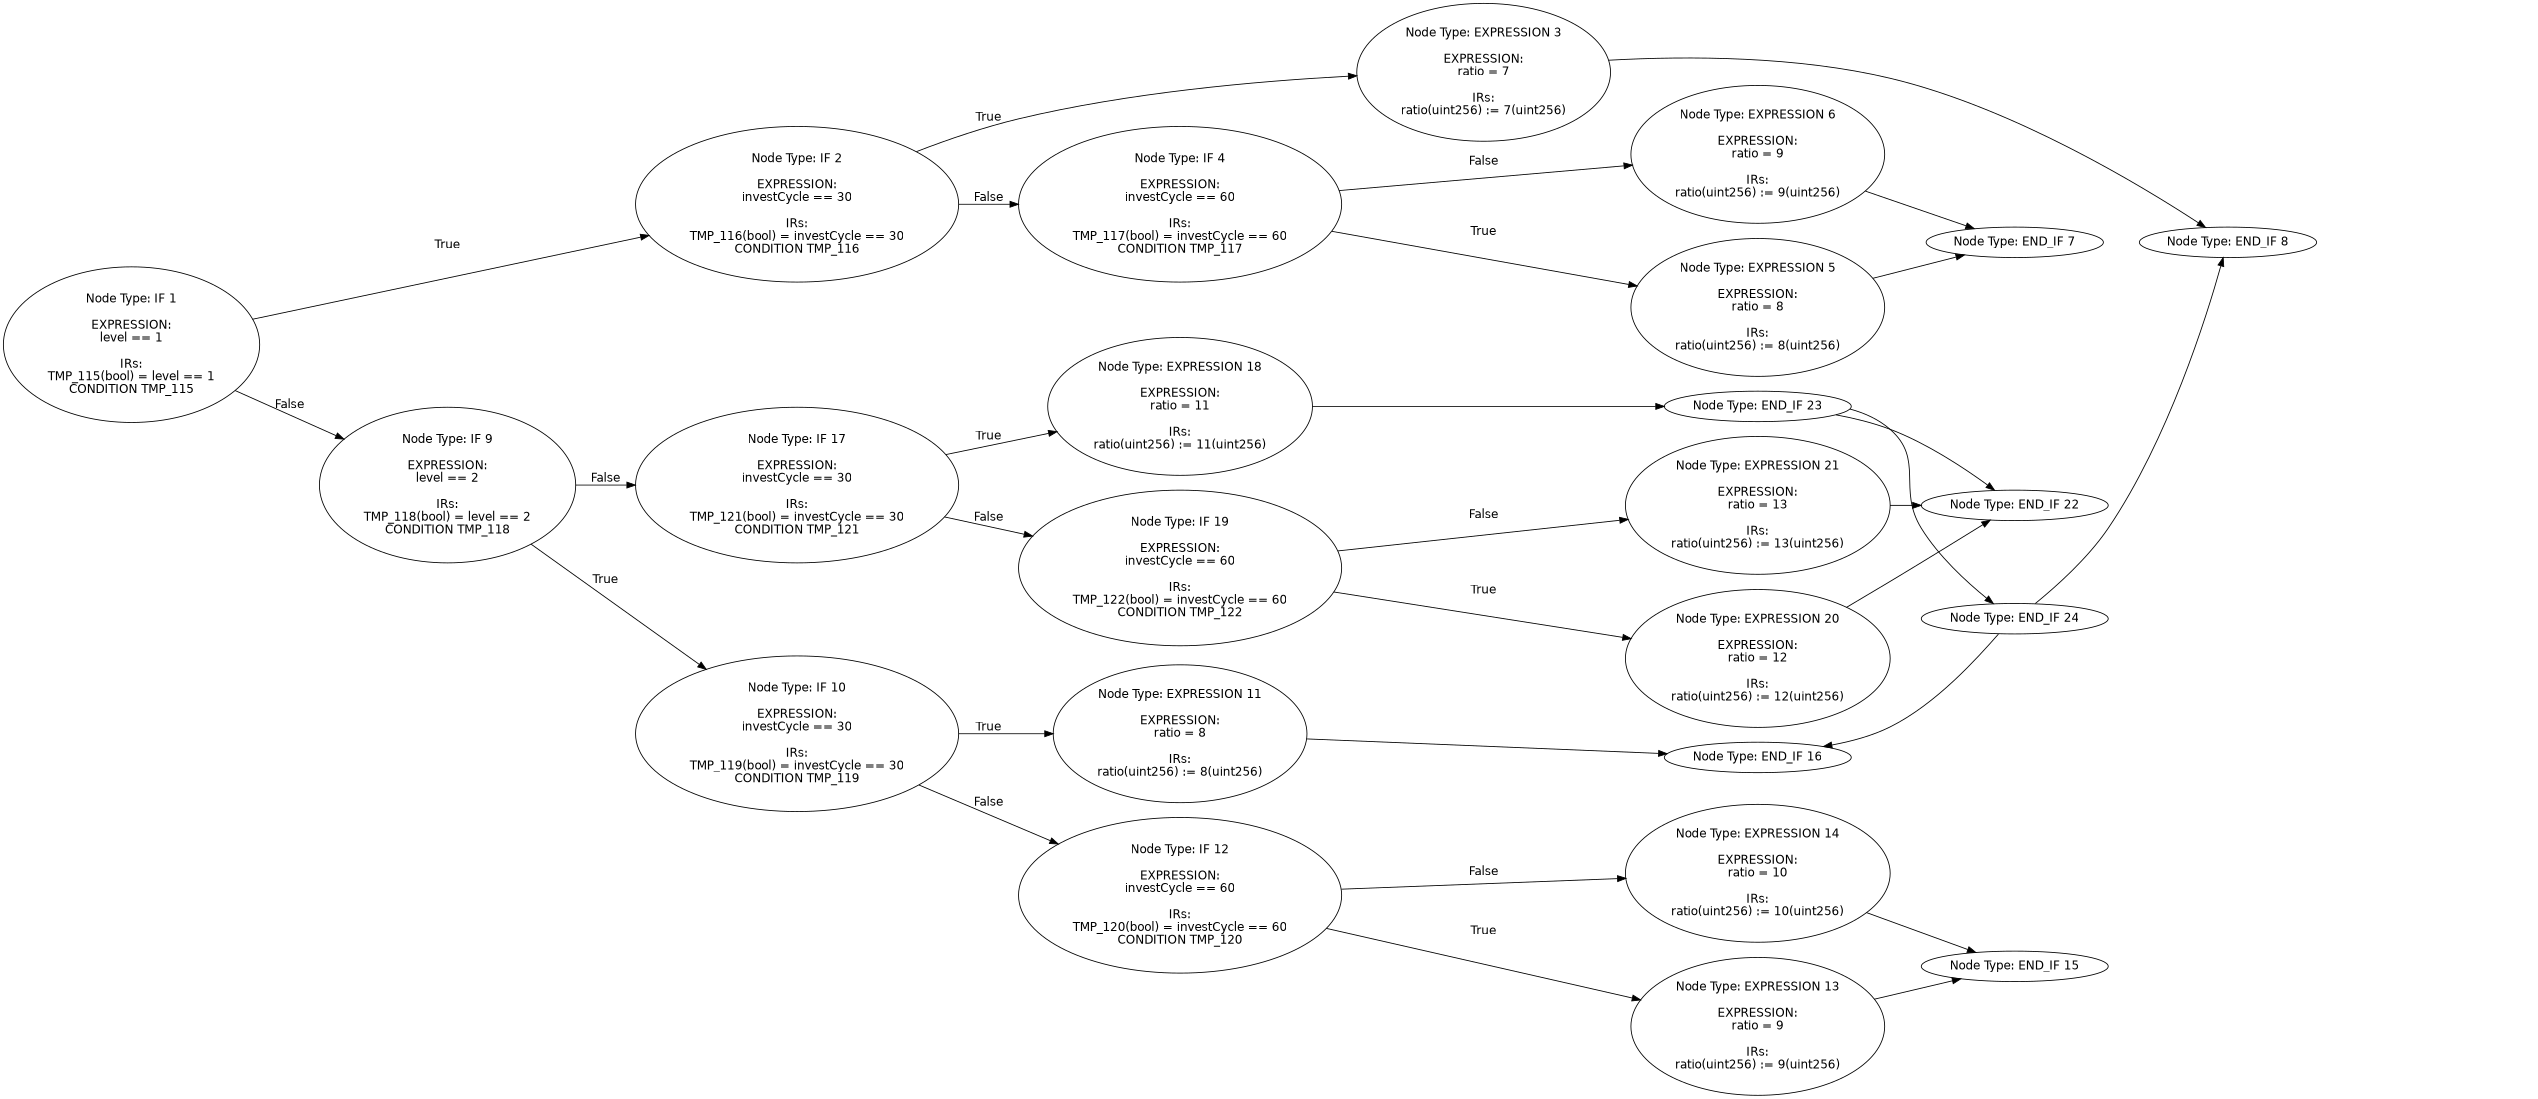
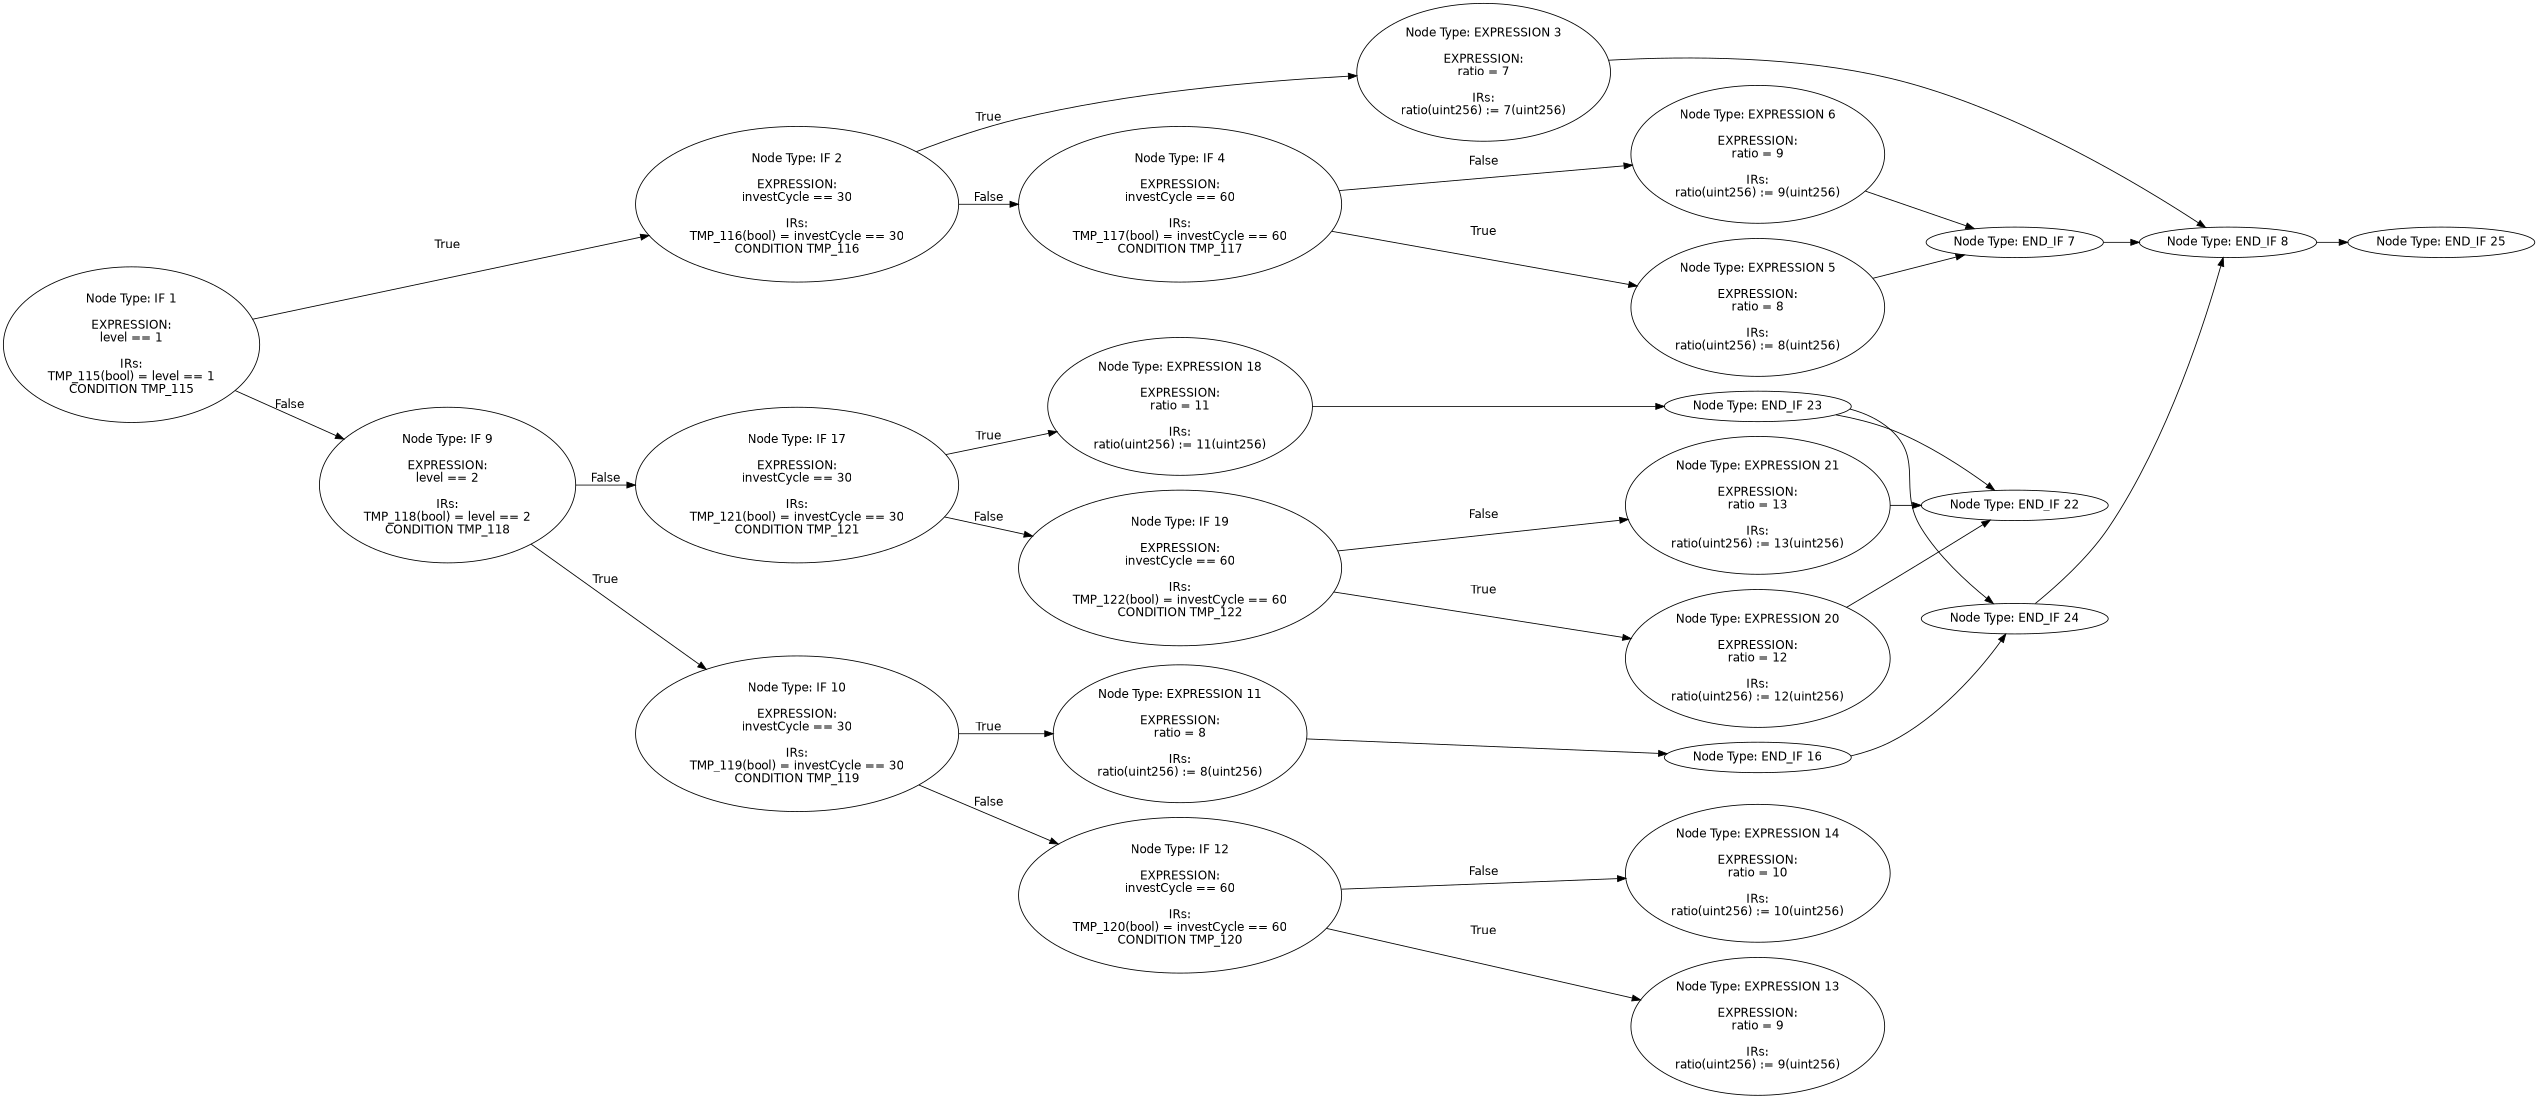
none -> (2117, 242)
none -> (2441, 242)
(1925, 705) -> (1935, 712)
(2015, 966) -> none
